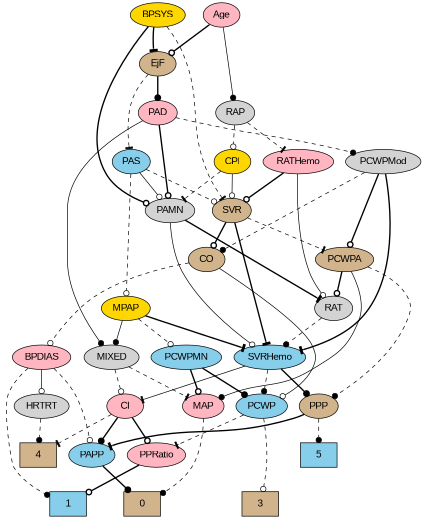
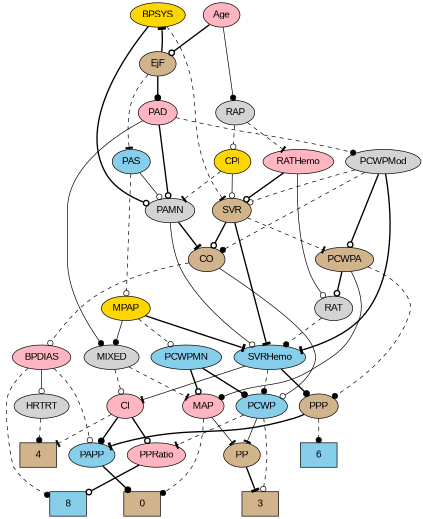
(153, 38) -> (162, 41)
(179, 185) -> (304, 185)
(251, 259) -> (187, 234)
none -> (242, 455)
(319, 455) -> (319, 455)
(68, 504) -> (68, 504)
